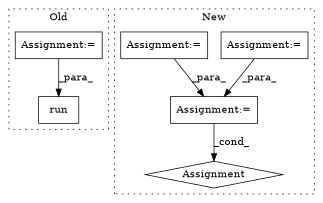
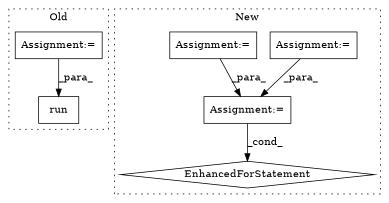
(214, 175) -> (247, 175)
